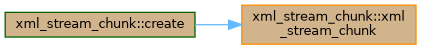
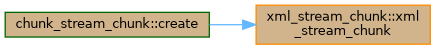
(100, 25) -> (107, 25)
